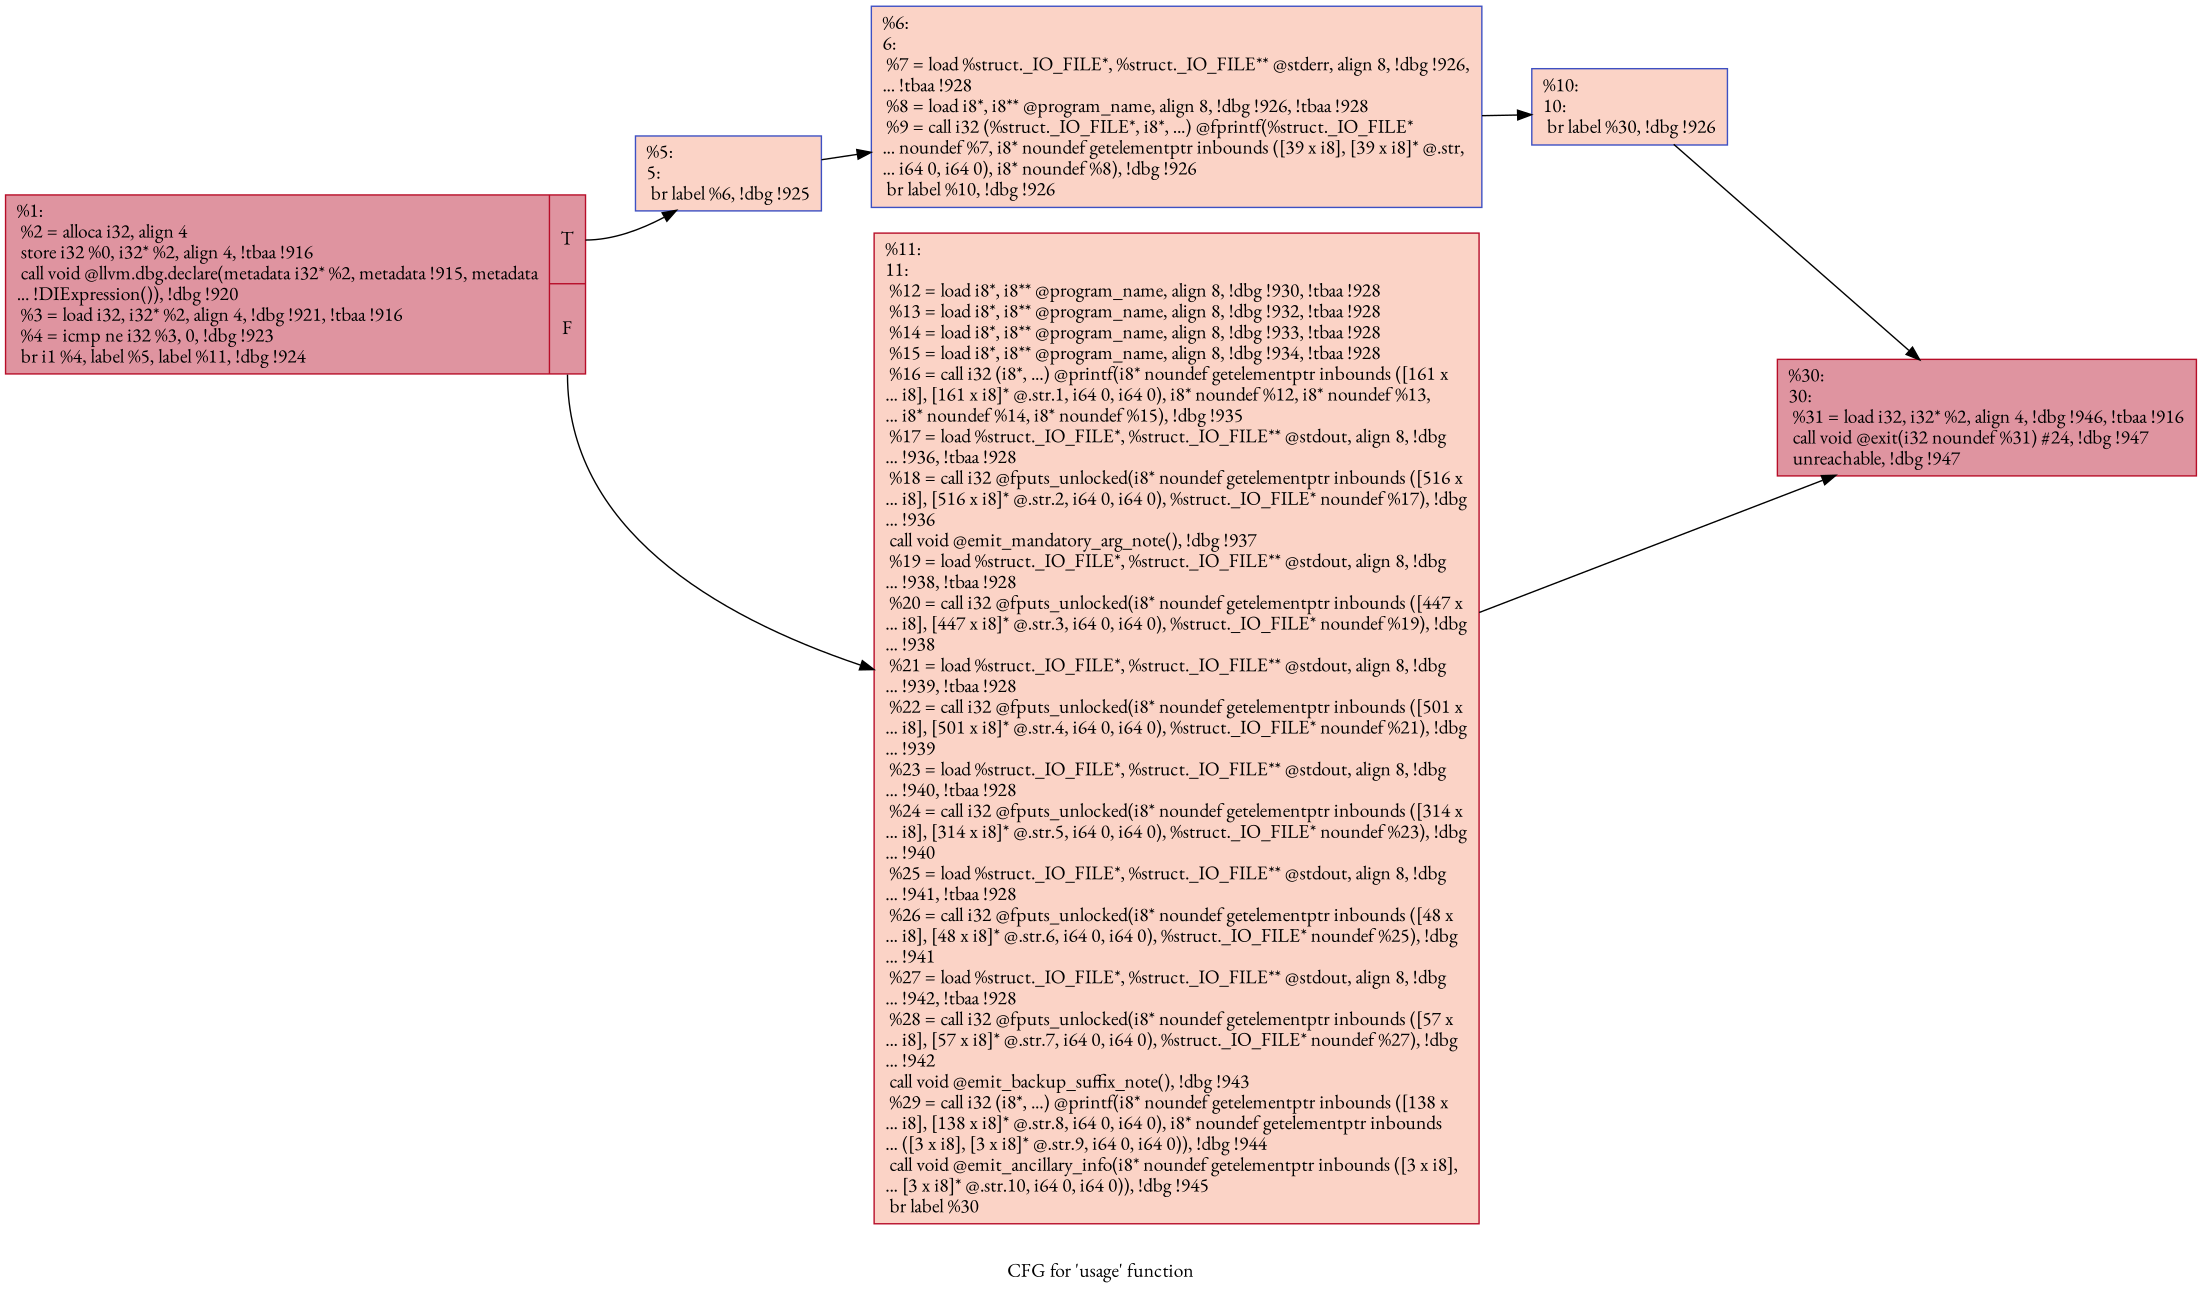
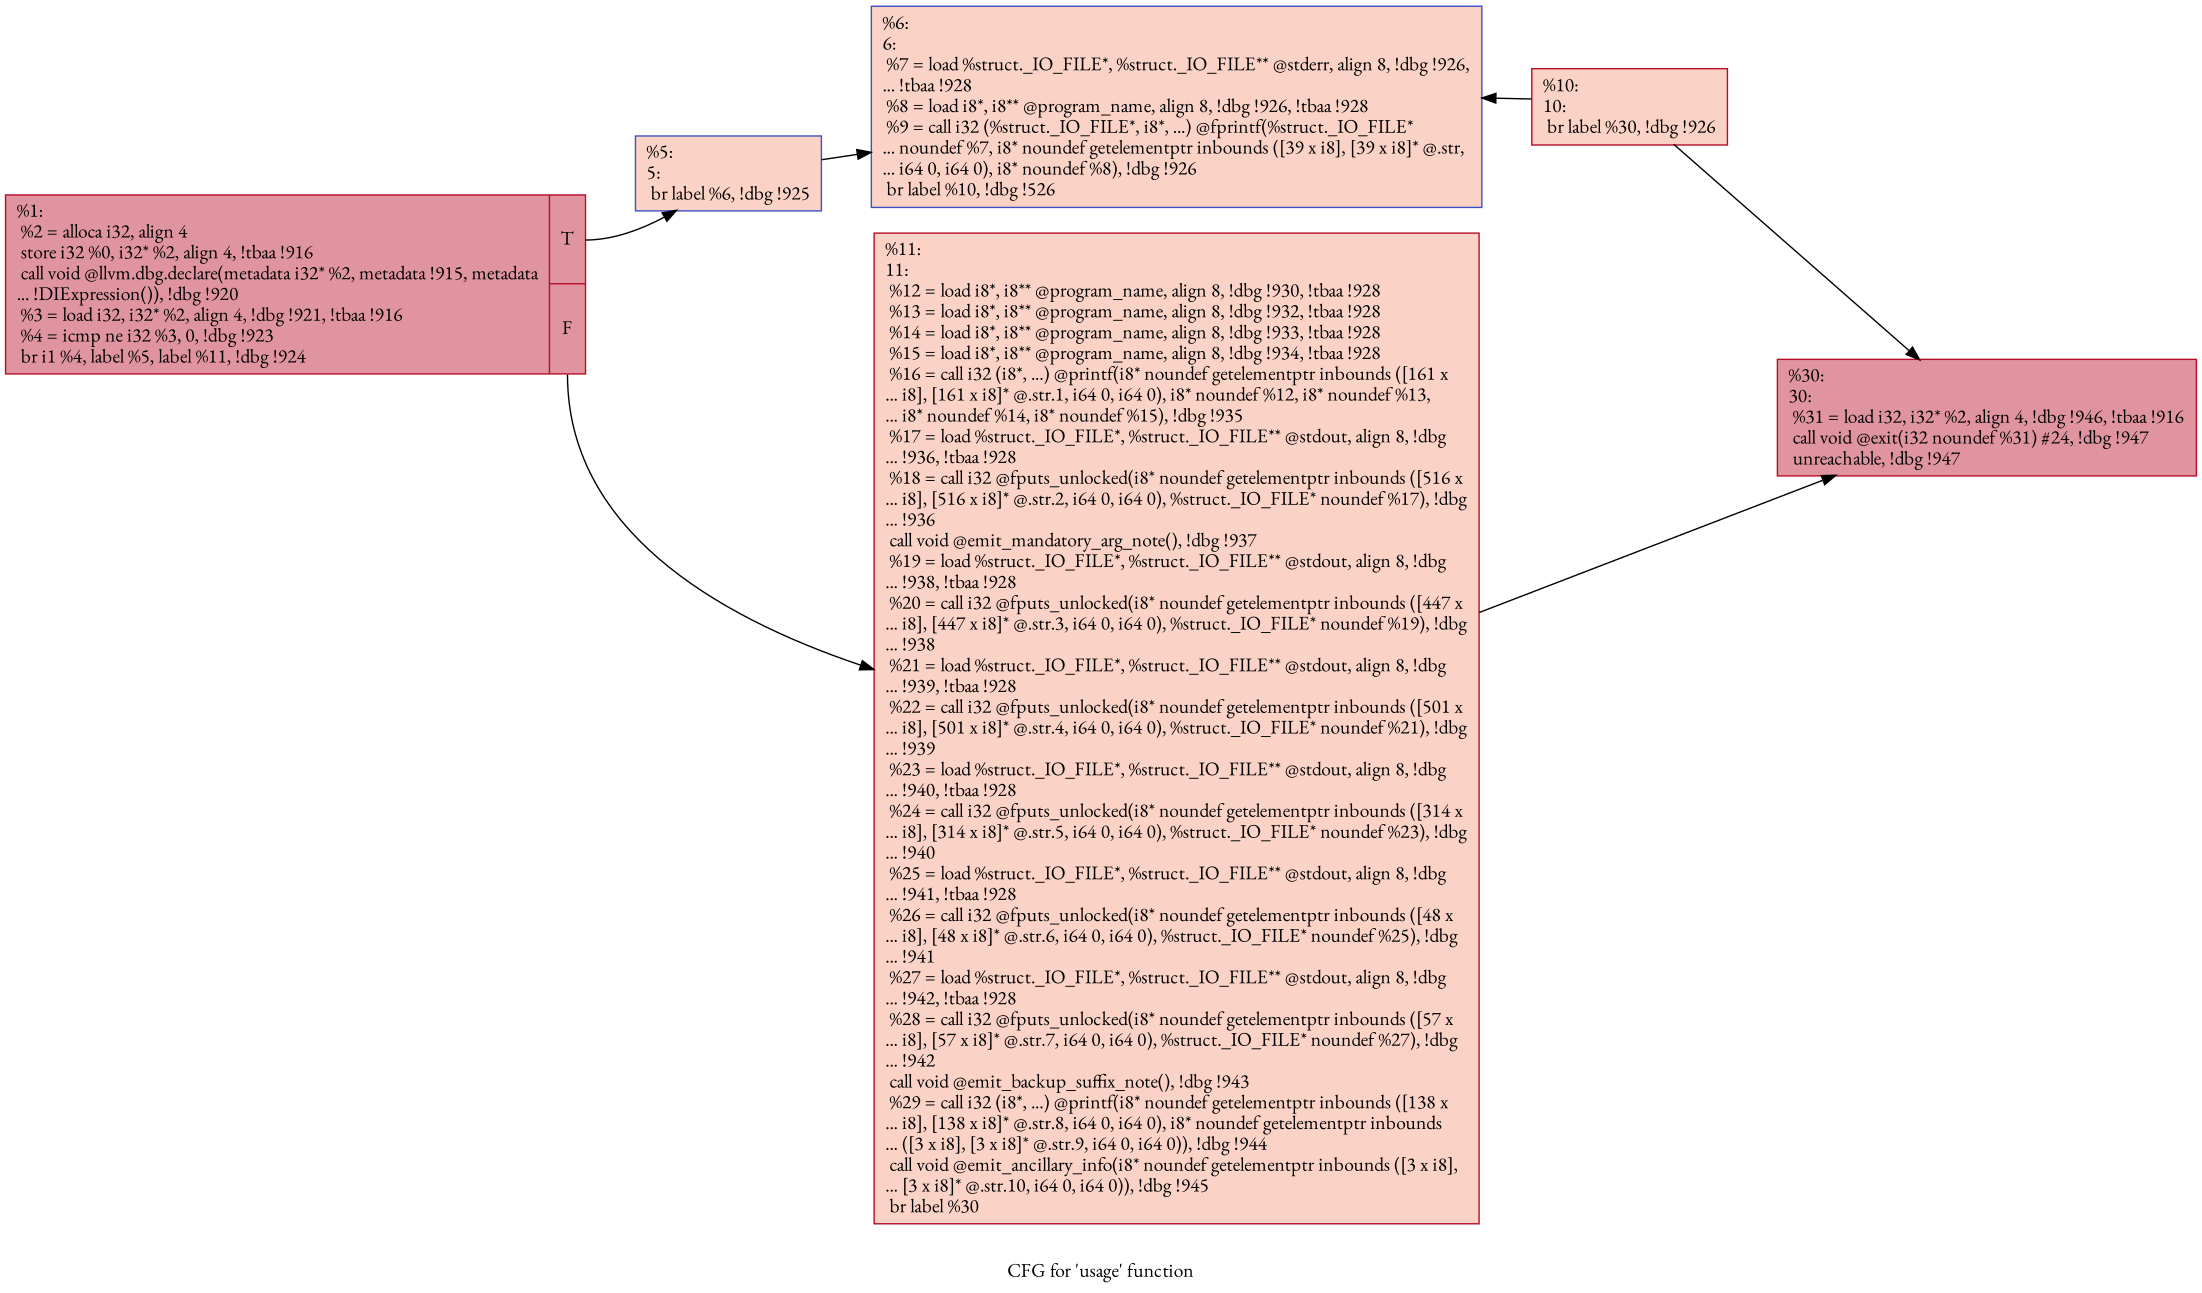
(1630, 107) -> (1630, 107)
(1500, 115) -> (1514, 99)
(969, 189) -> (969, 189)
